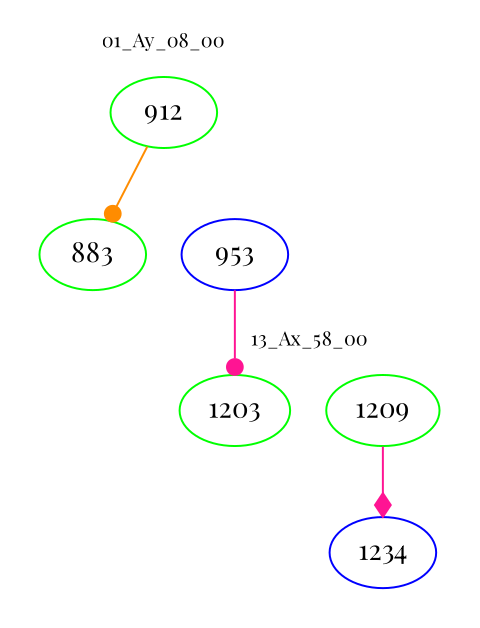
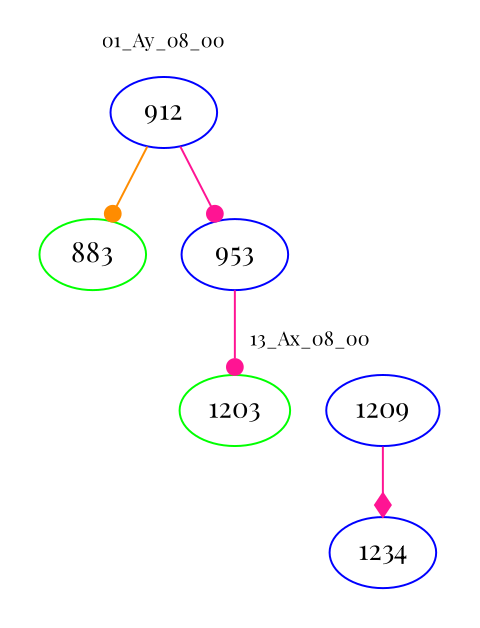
(164, 112) -> (164, 112)
none -> (196, 176)
(310, 340) -> (310, 340)
(383, 411) -> (383, 411)
